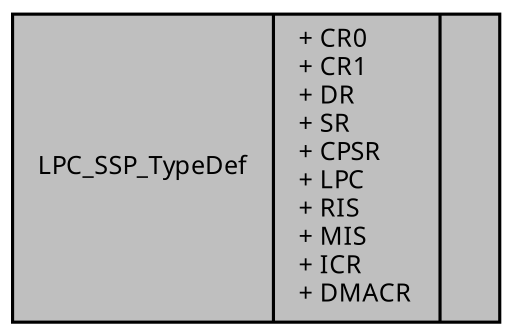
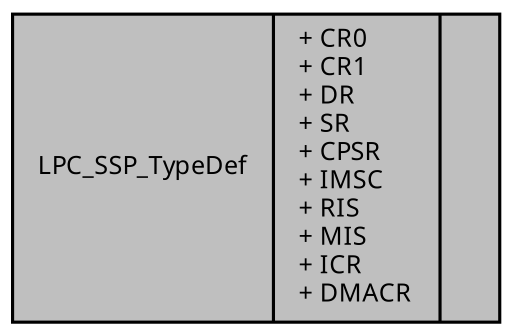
(333, 181) -> (343, 181)
